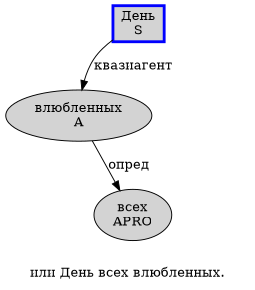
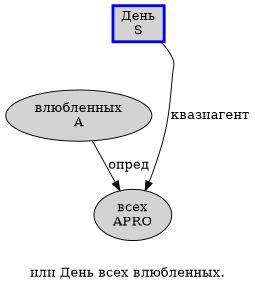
(95, 58) -> (169, 111)
